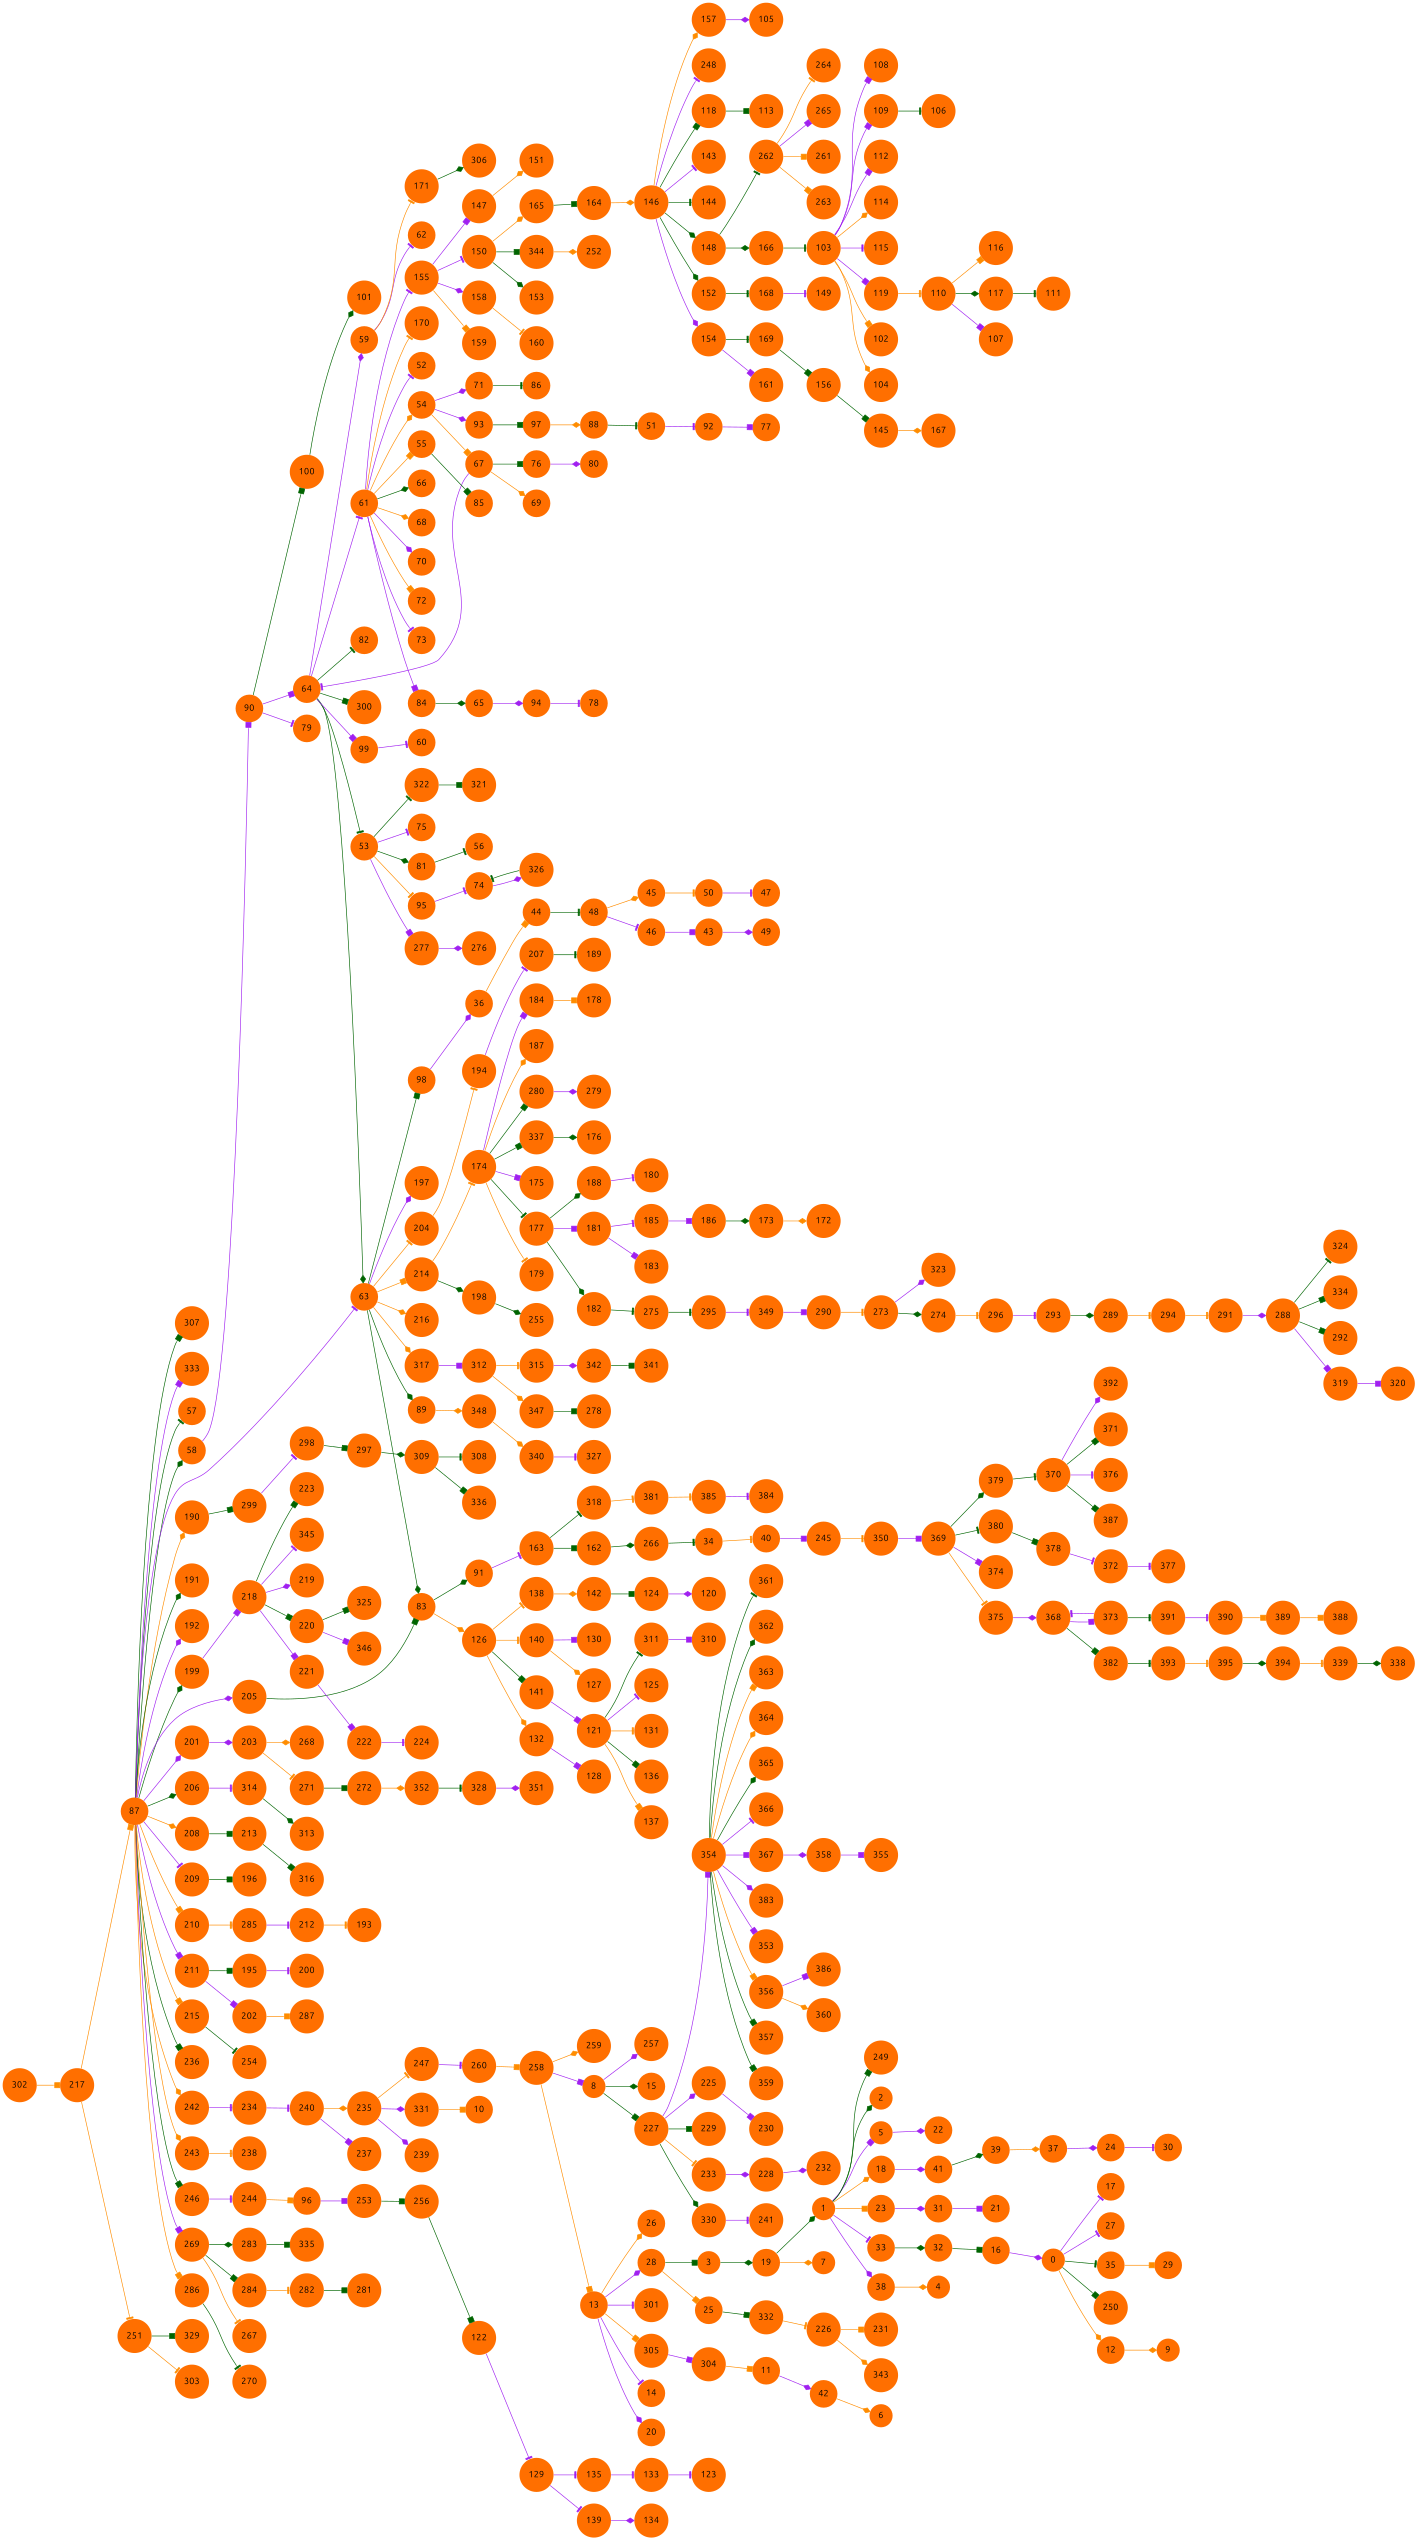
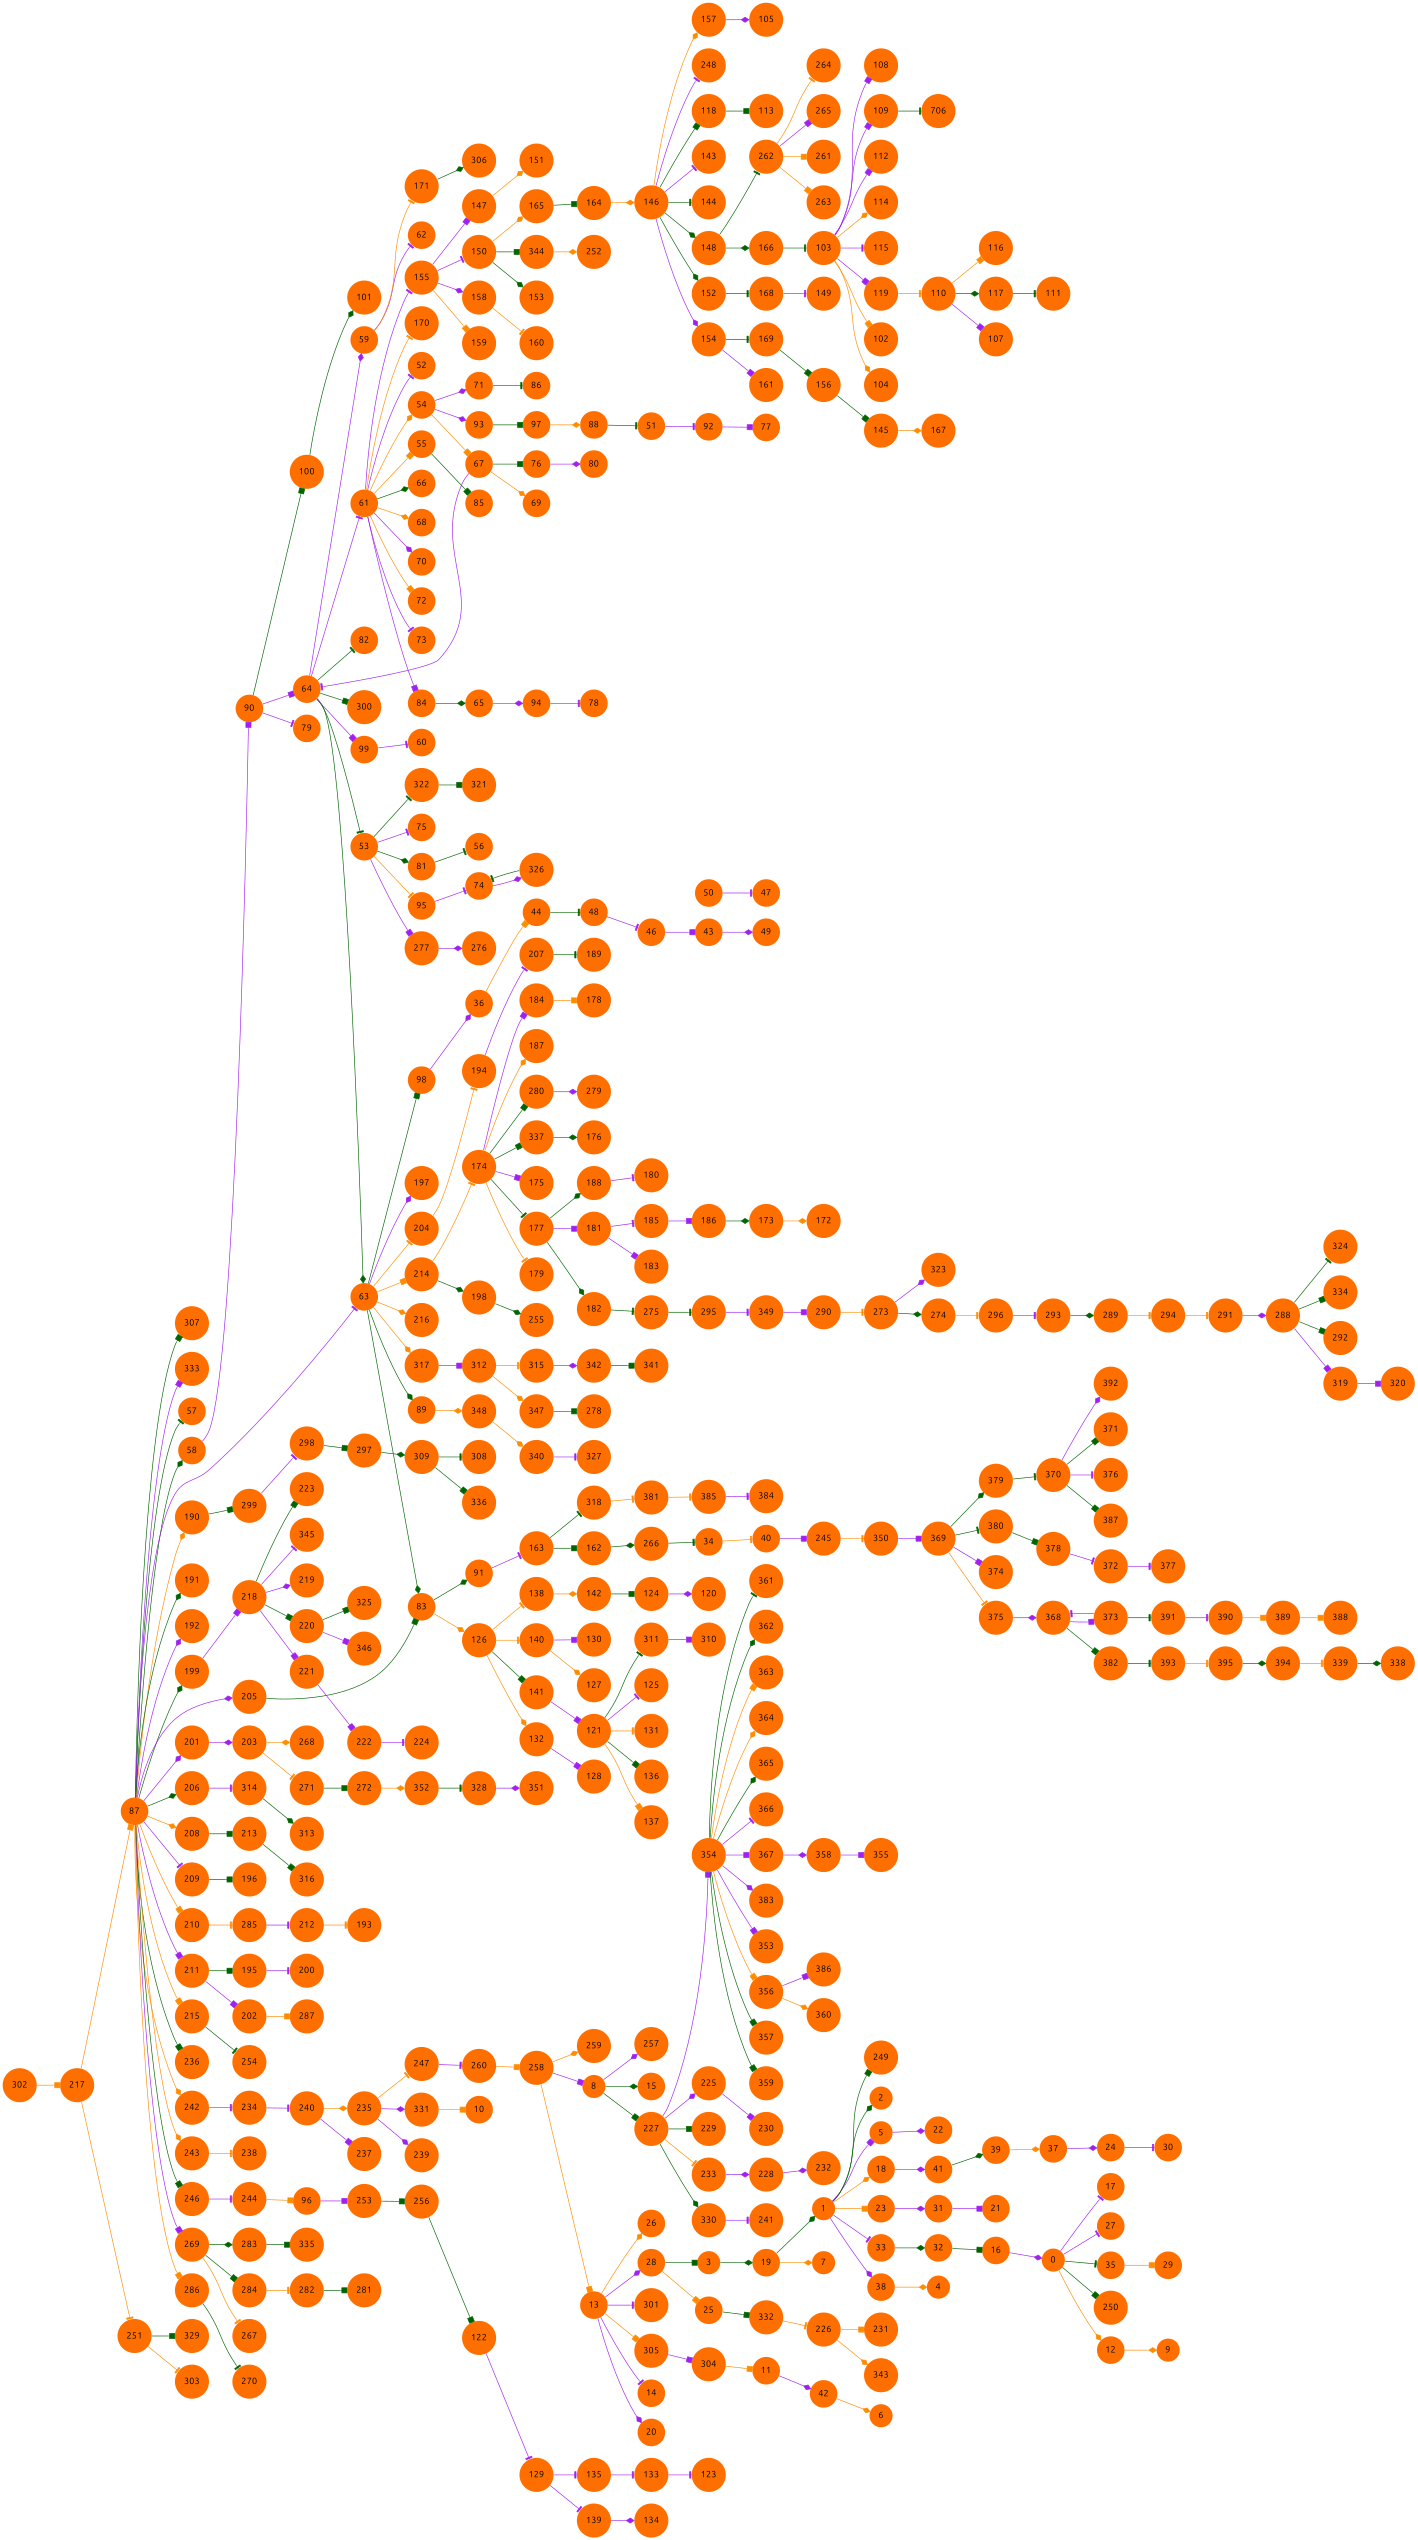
(938, 111) -> (938, 111)
(651, 893) -> none
